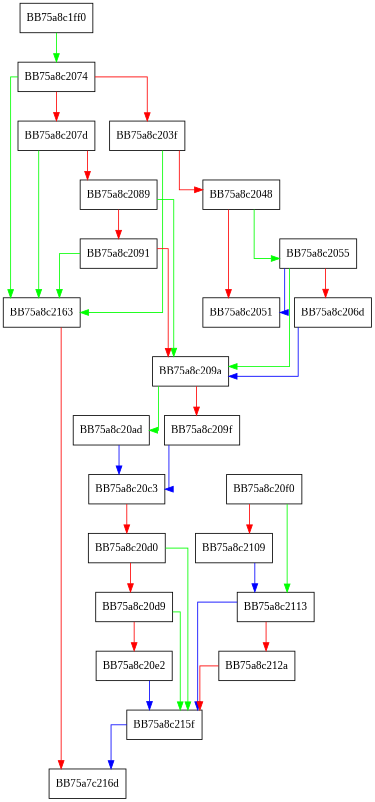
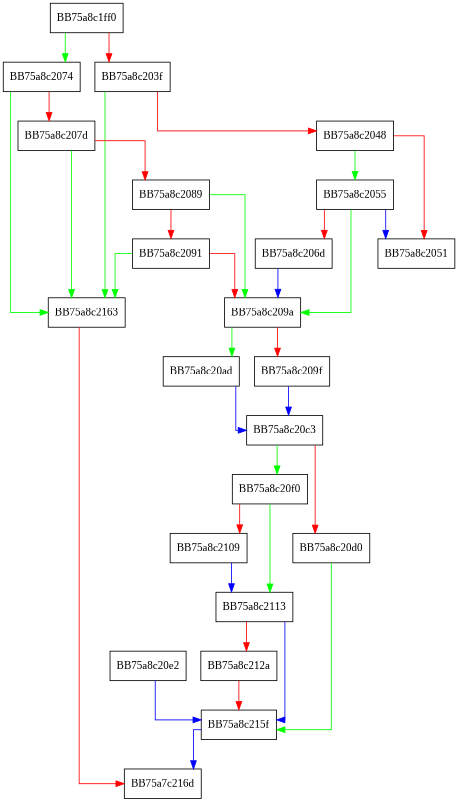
(139, 77) -> (109, 43)
none -> (277, 456)
(134, 607) -> none
